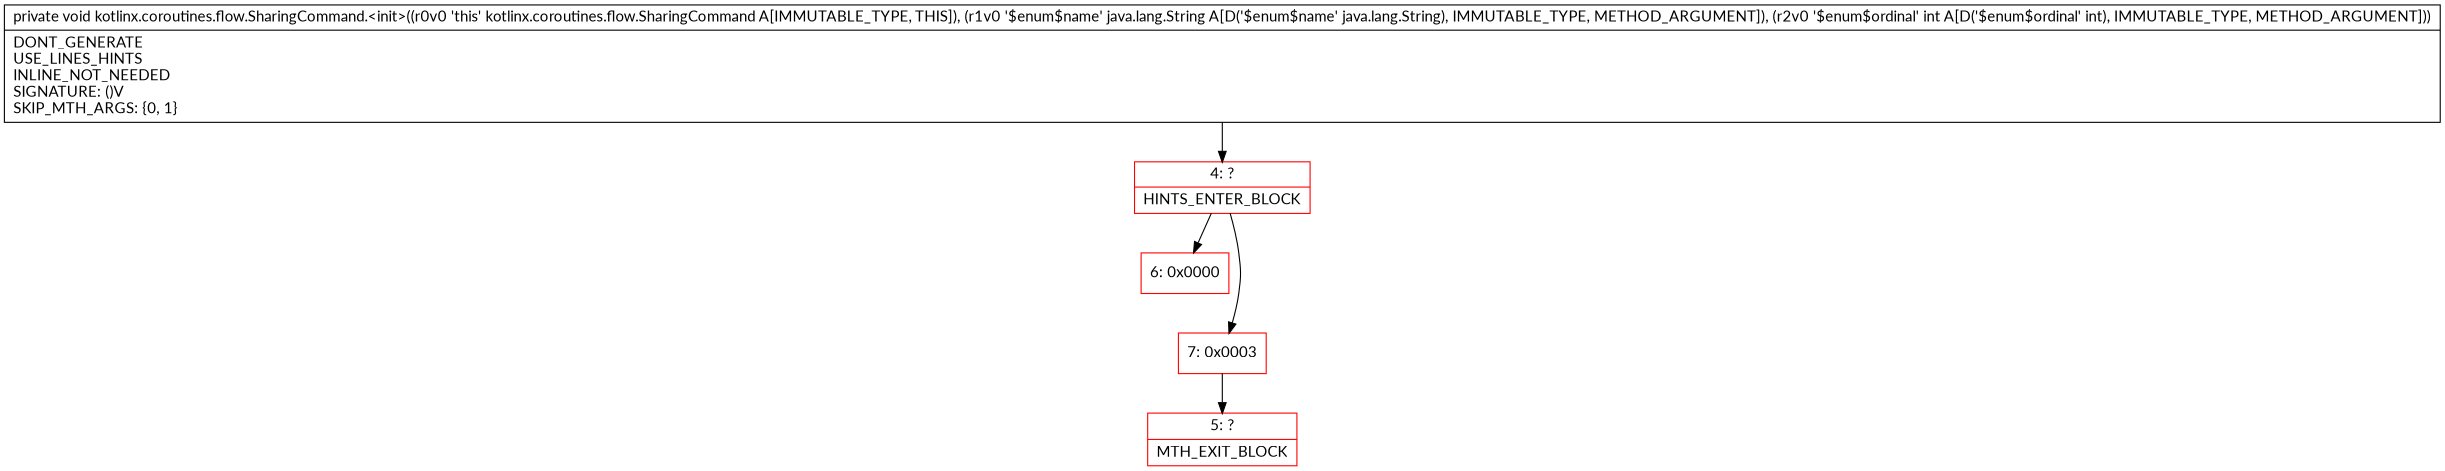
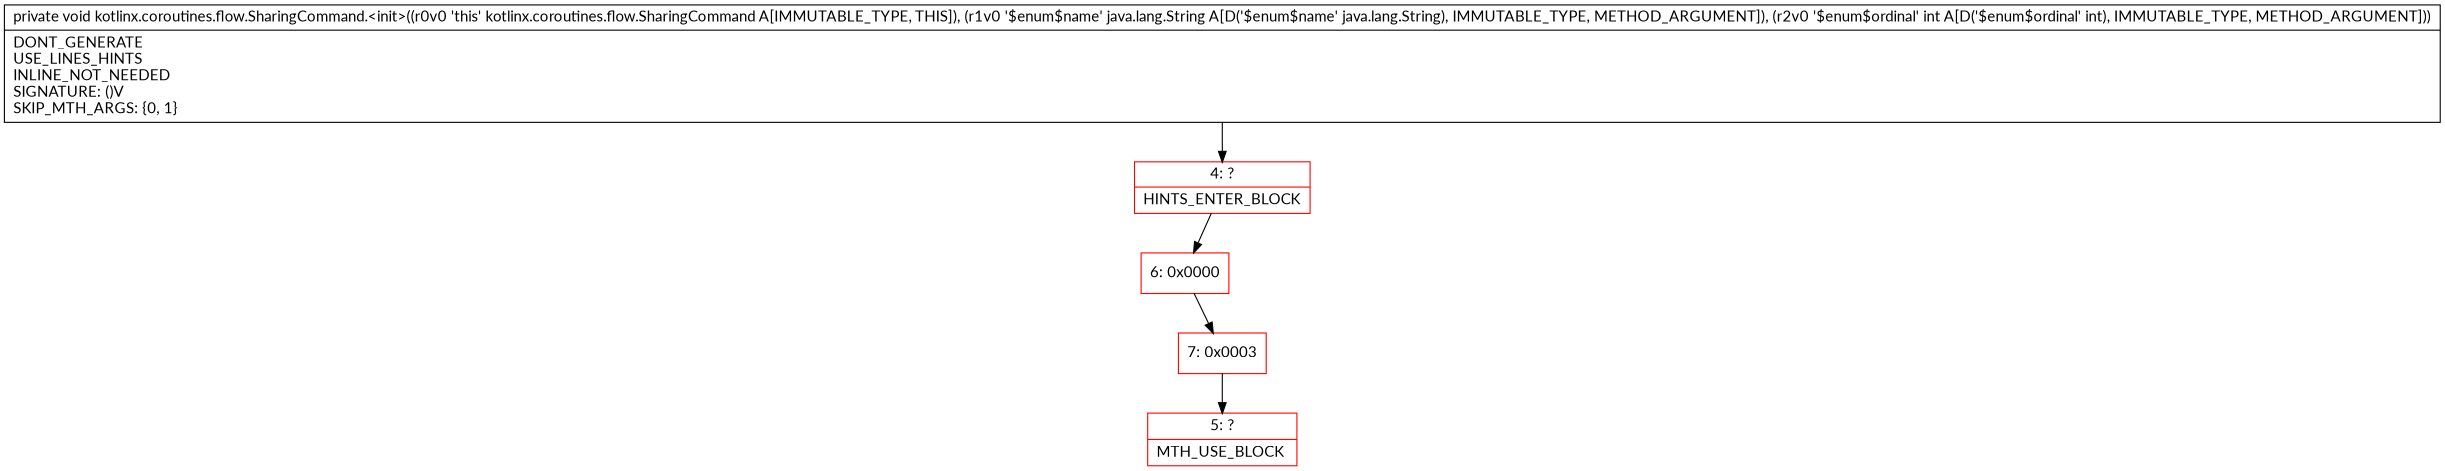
(1240, 268) -> (1201, 308)
(1222, 452) -> (1221, 452)
